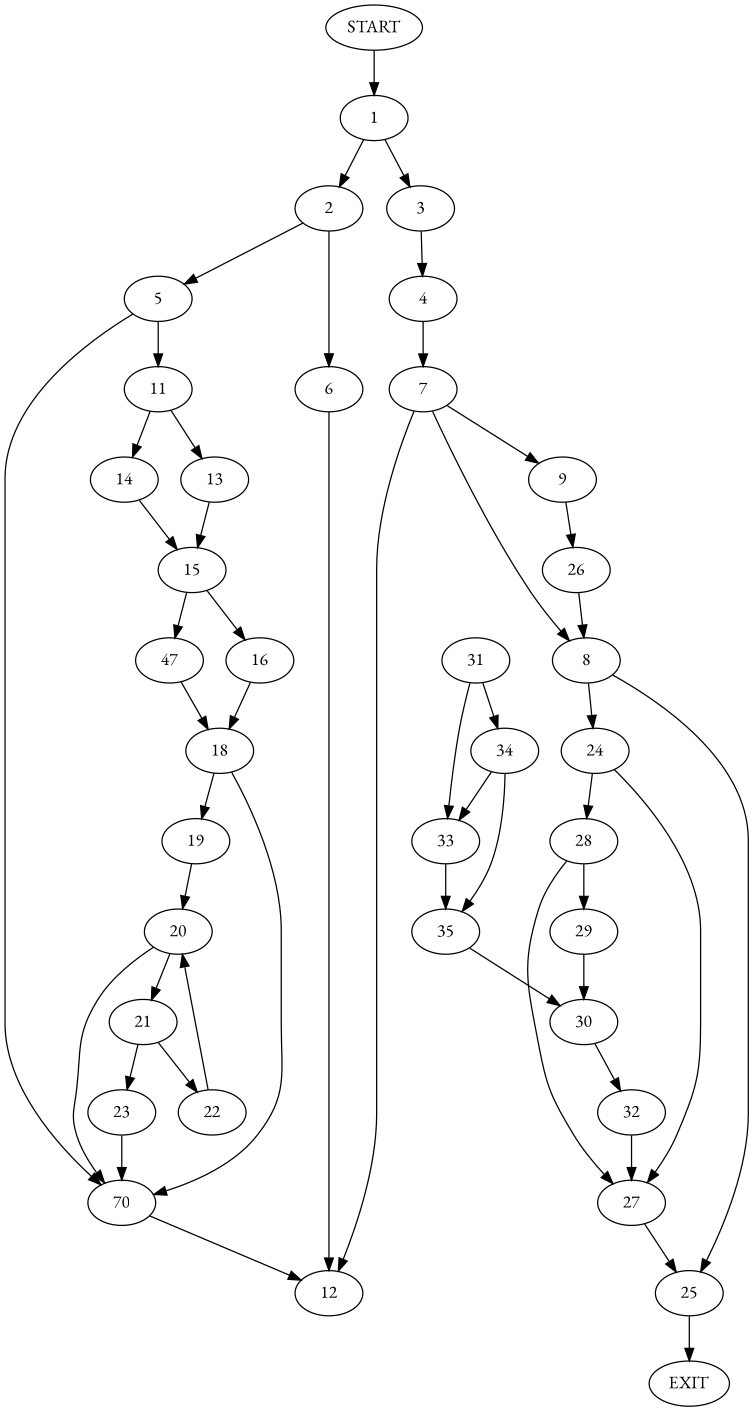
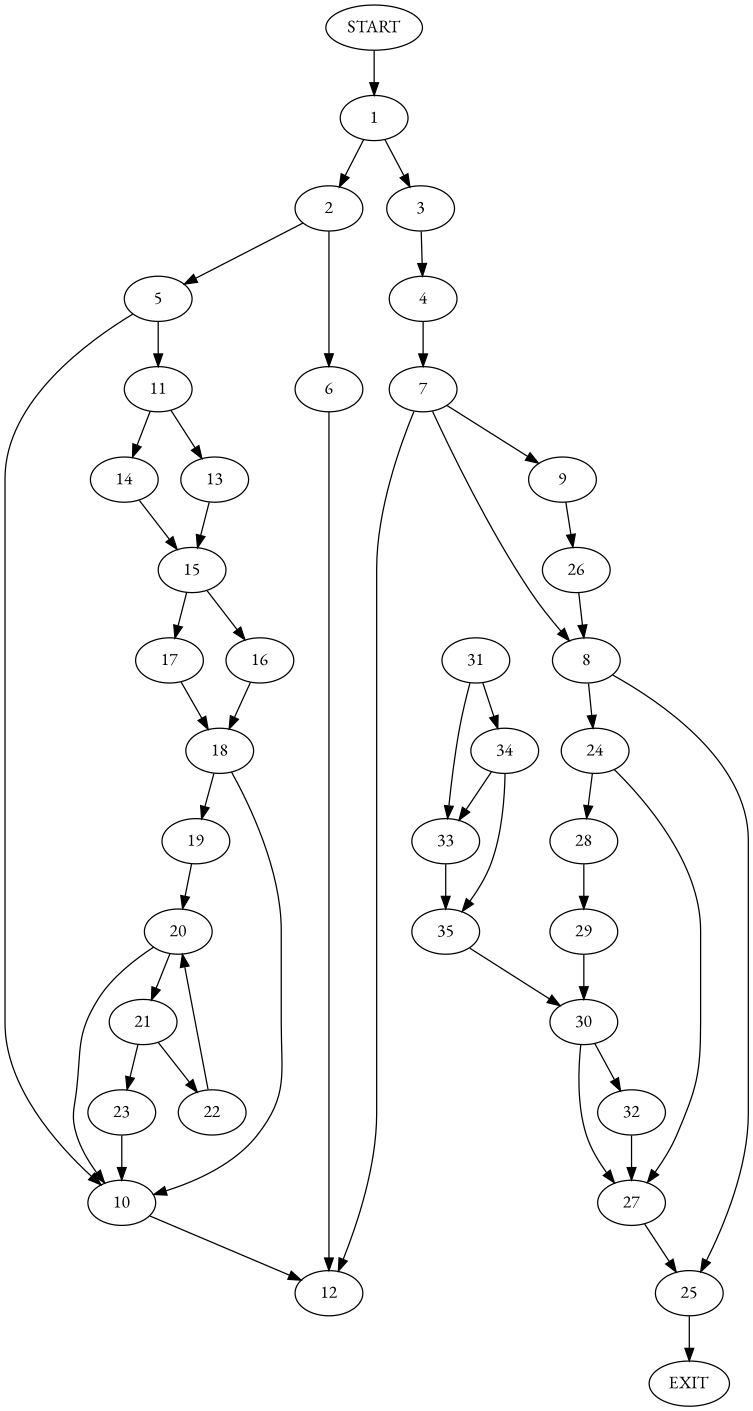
(170, 660) -> (170, 660)
(534, 1022) -> (581, 1112)
(122, 1203) -> (122, 1203)
